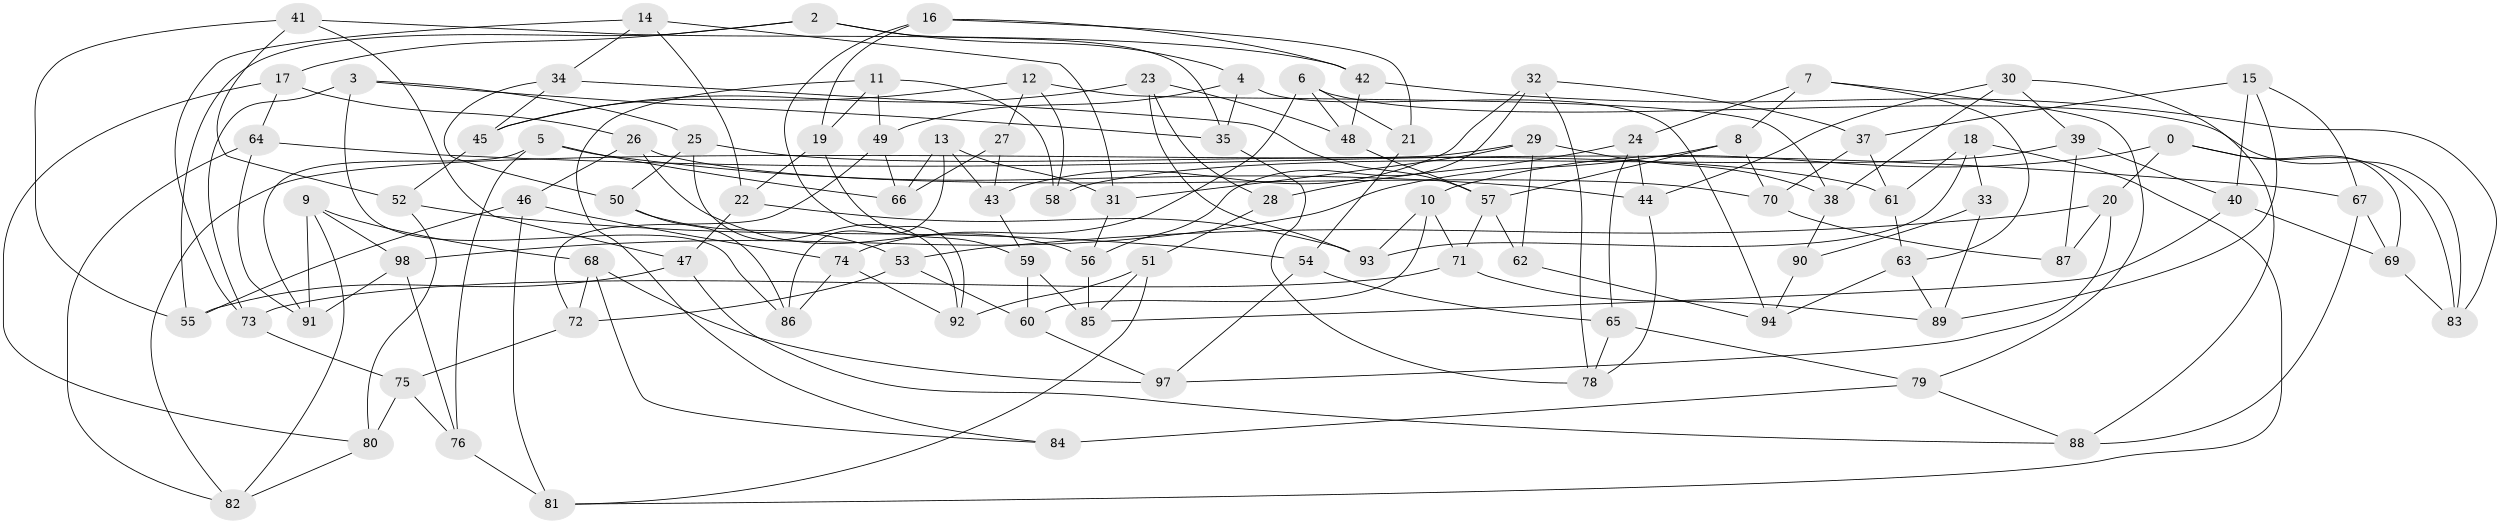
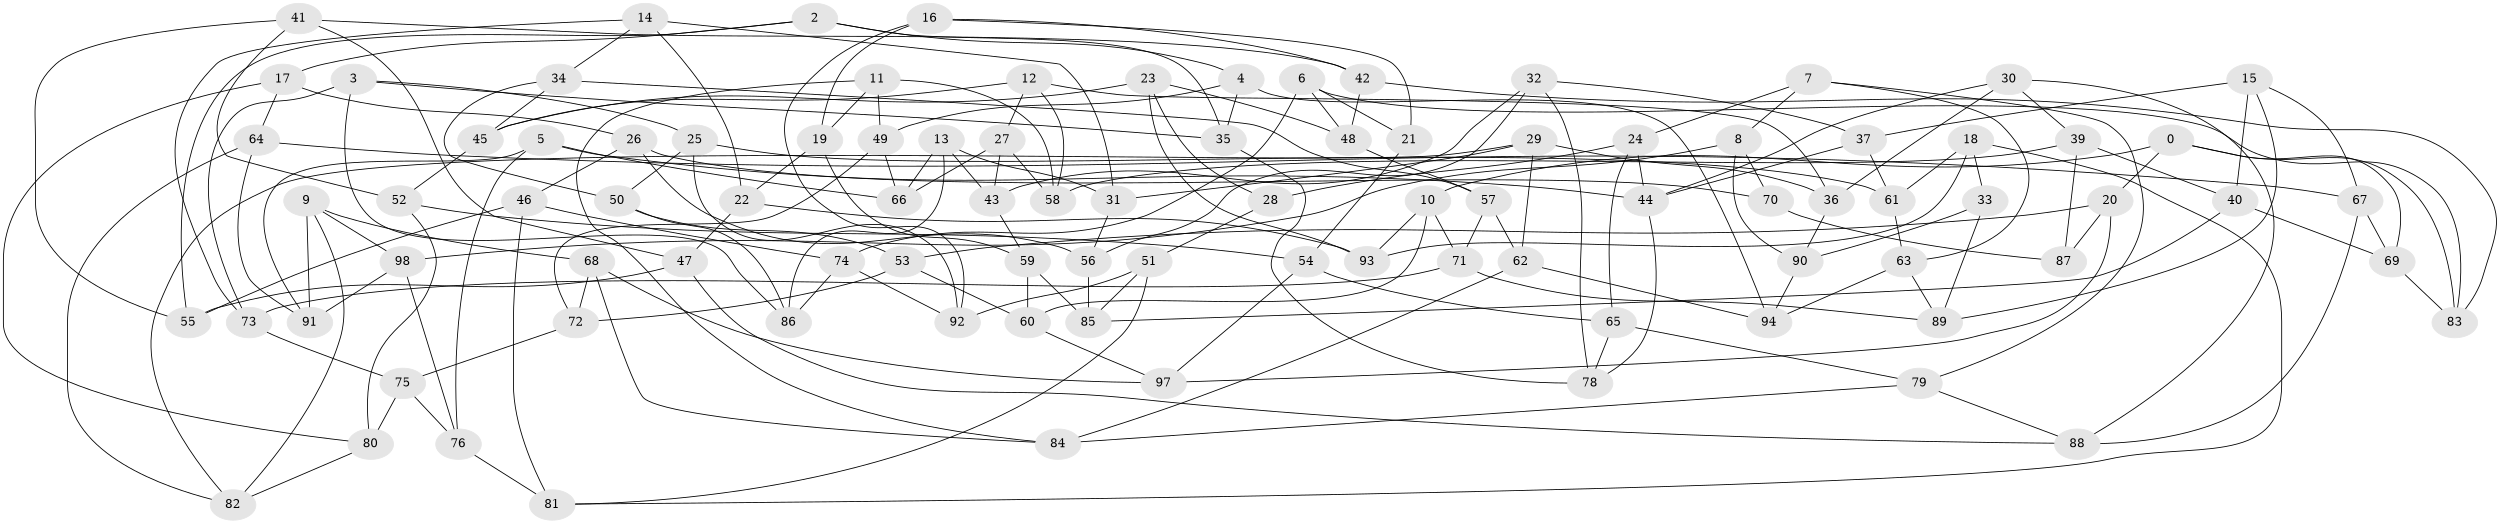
(1822, 168) -> (1724, 179)
none -> (1028, 171)
(1614, 171) -> (1739, 213)
(1832, 201) -> (1832, 201)
none -> (1293, 361)
